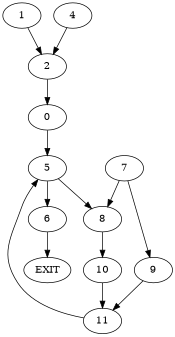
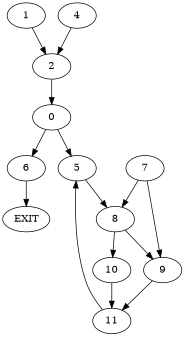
(47, 190) -> (41, 140)
none -> (136, 242)
